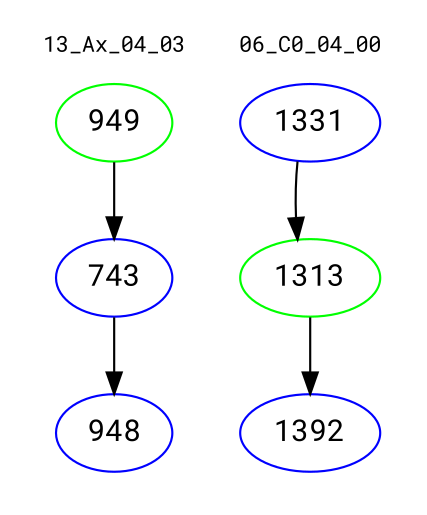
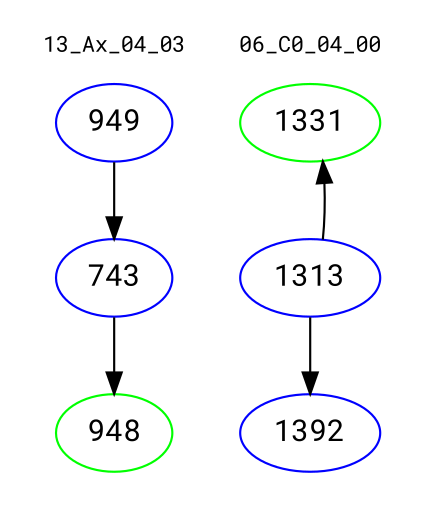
(114, 123) -> (114, 123)
(310, 123) -> (310, 123)
(296, 190) -> (325, 212)
(310, 278) -> (310, 278)
(114, 433) -> (114, 433)
